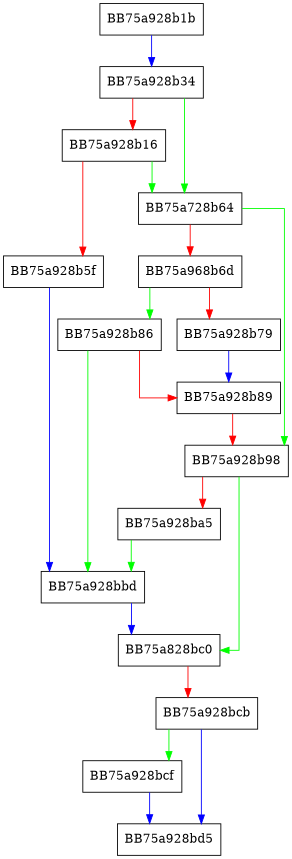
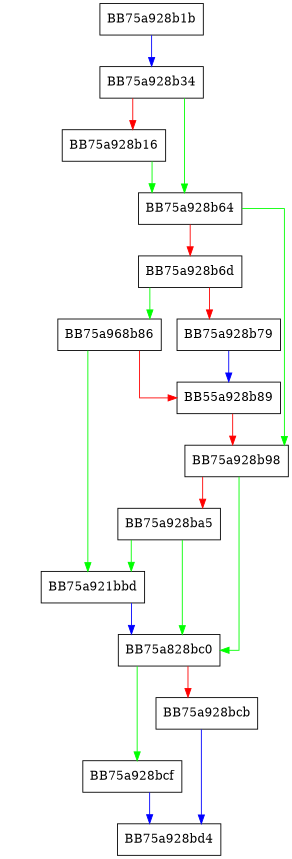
(190, 209) -> (190, 209)
(53, 272) -> none
(190, 272) -> (190, 272)
(110, 335) -> (110, 335)
(229, 398) -> (229, 398)
none -> (182, 583)
(93, 587) -> (93, 587)
(169, 740) -> (137, 709)
(169, 840) -> (169, 840)
